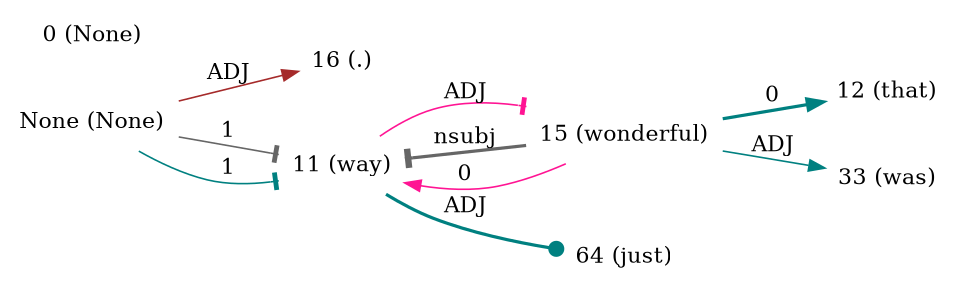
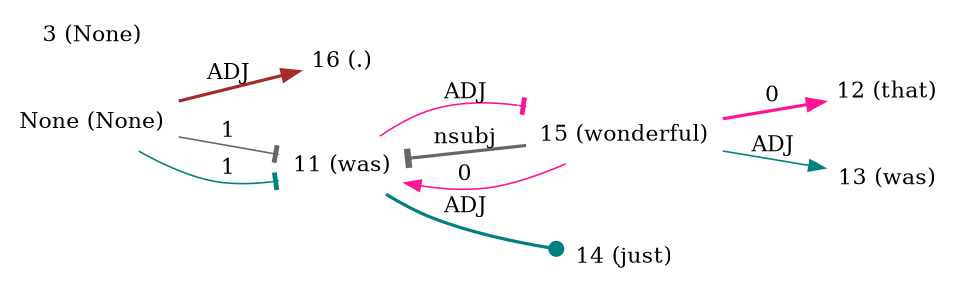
(92, 35) -> (92, 35)
(231, 88) -> (231, 88)
(765, 112) -> (765, 112)
(342, 165) -> (342, 165)
(887, 178) -> (887, 178)
(625, 257) -> (625, 257)
